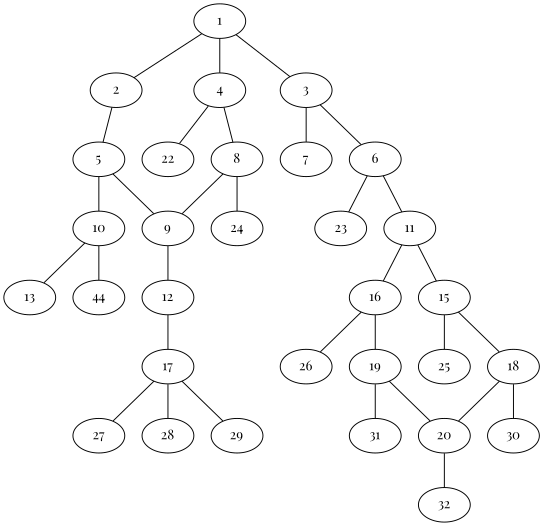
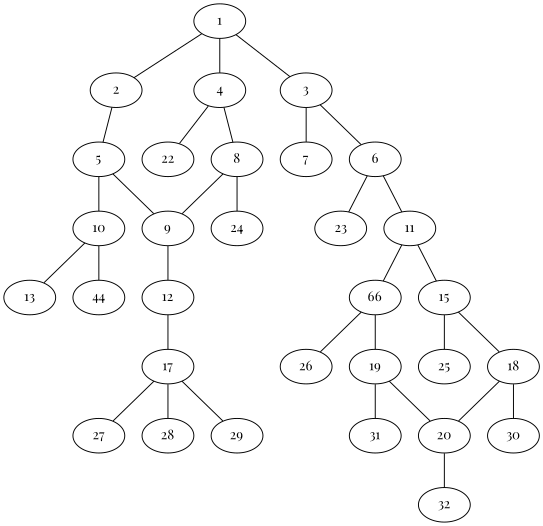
(375, 298) -> (375, 298)
